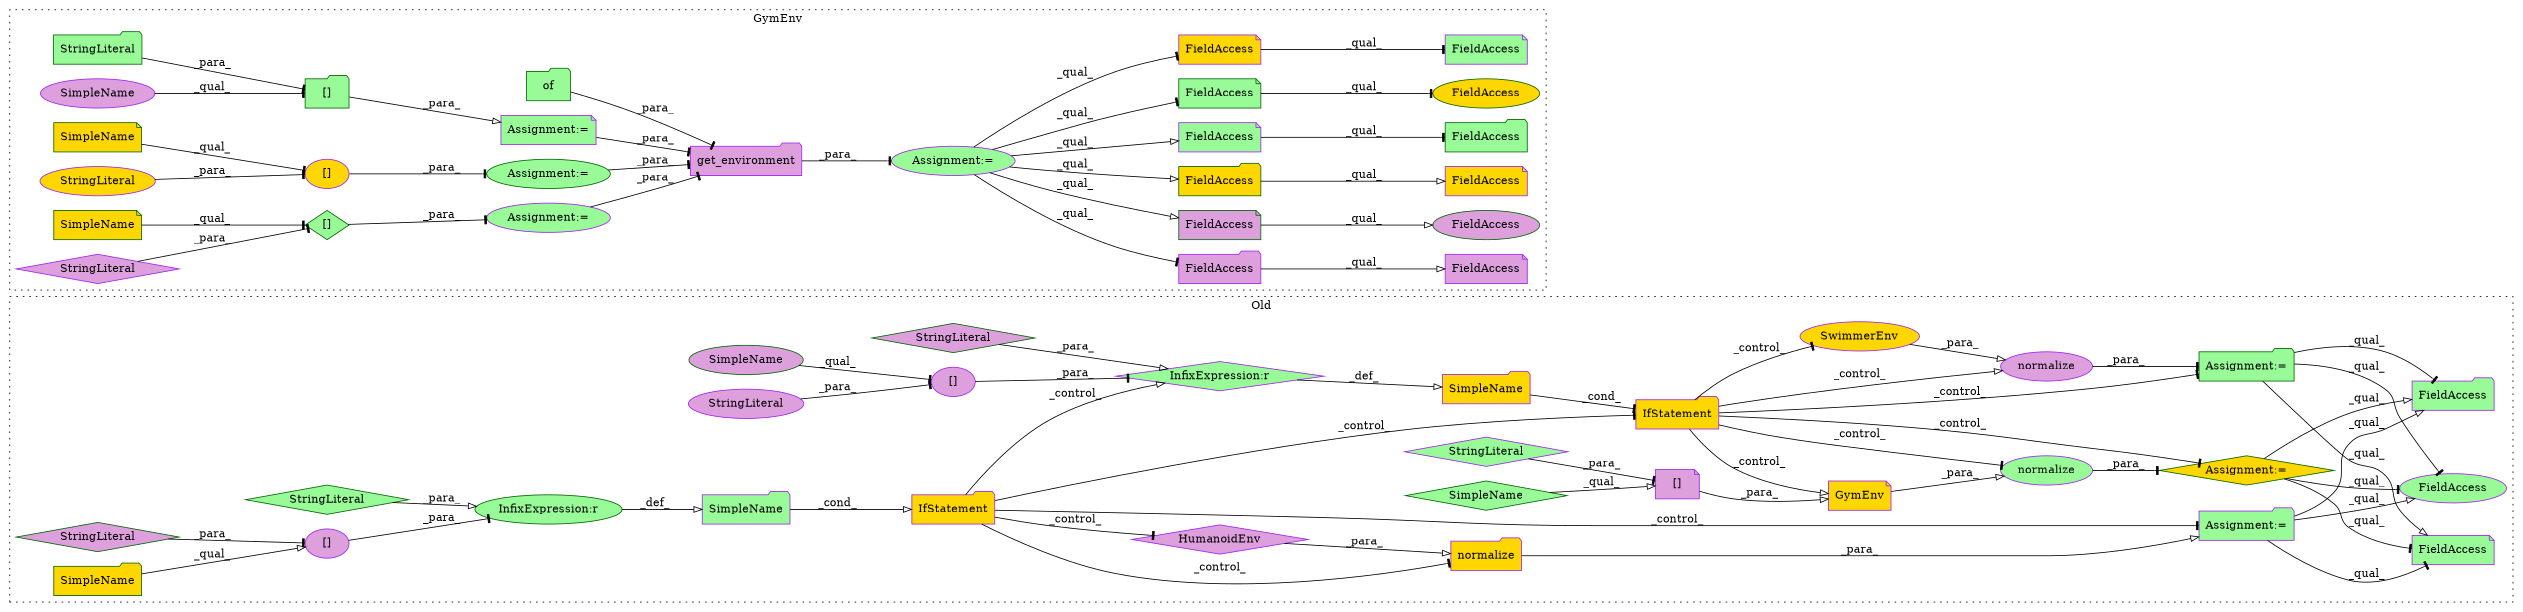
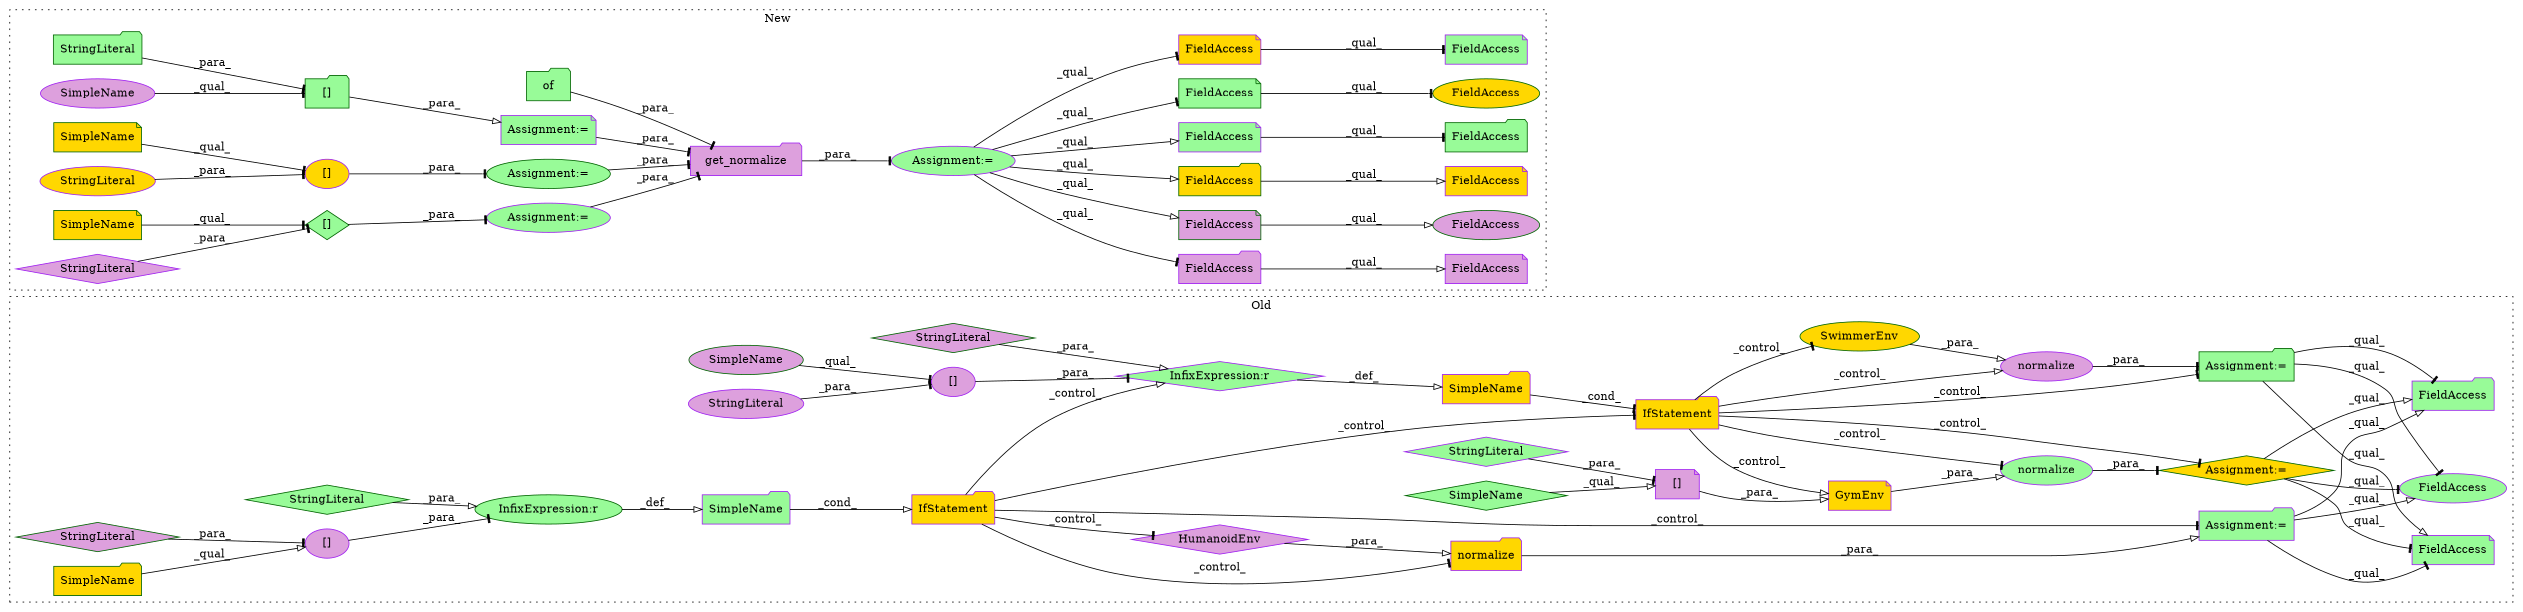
(778, 19) -> (778, 19)
(746, 161) -> (746, 161)
(1860, 336) -> (1860, 336)
